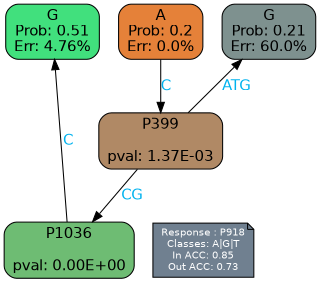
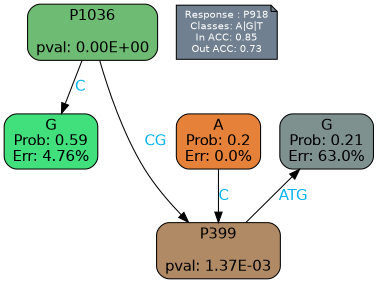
(53, 32) -> (51, 141)
(269, 32) -> (327, 141)
(118, 191) -> (130, 143)
